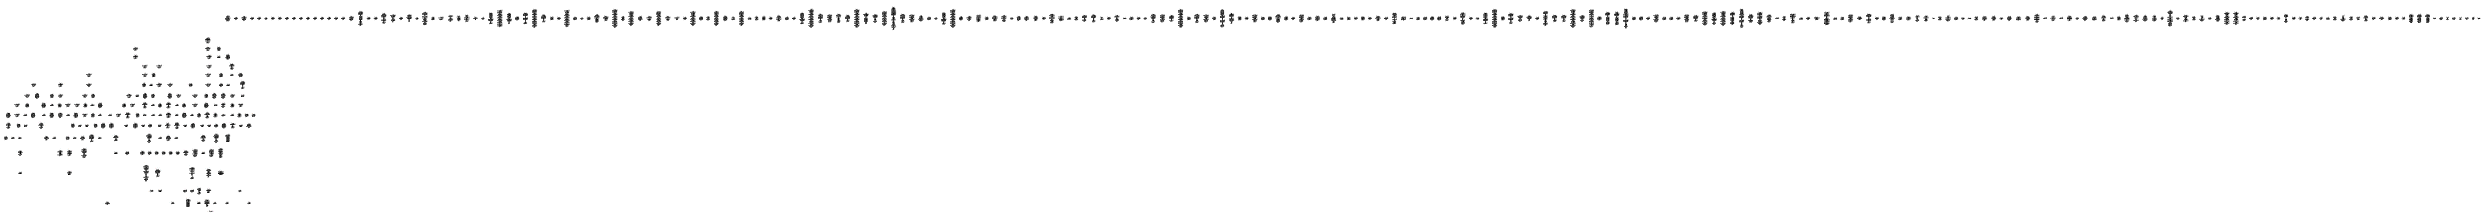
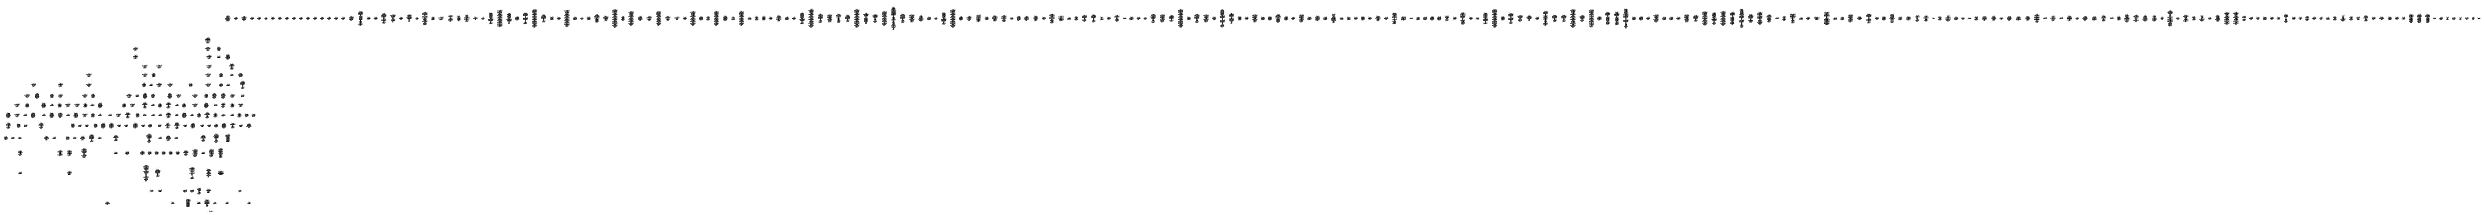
none -> (119, 126)
